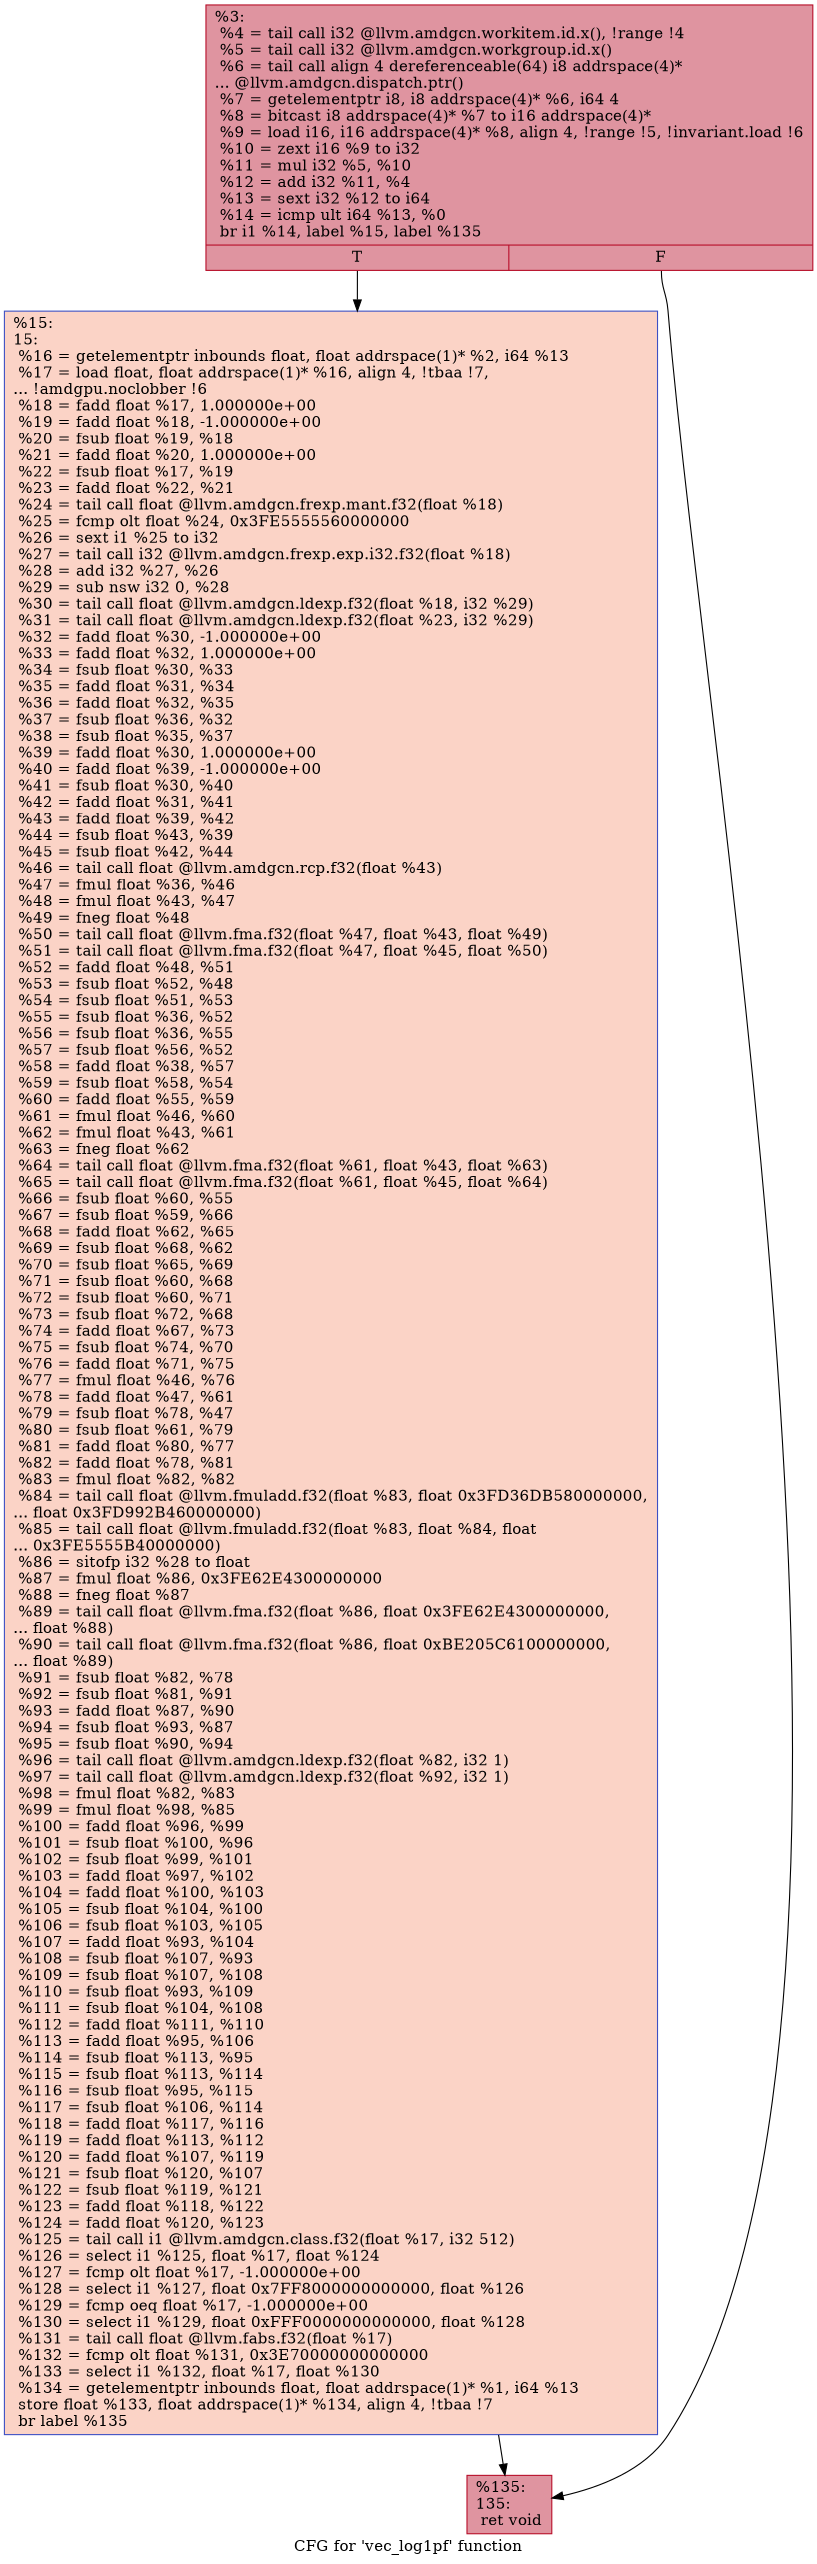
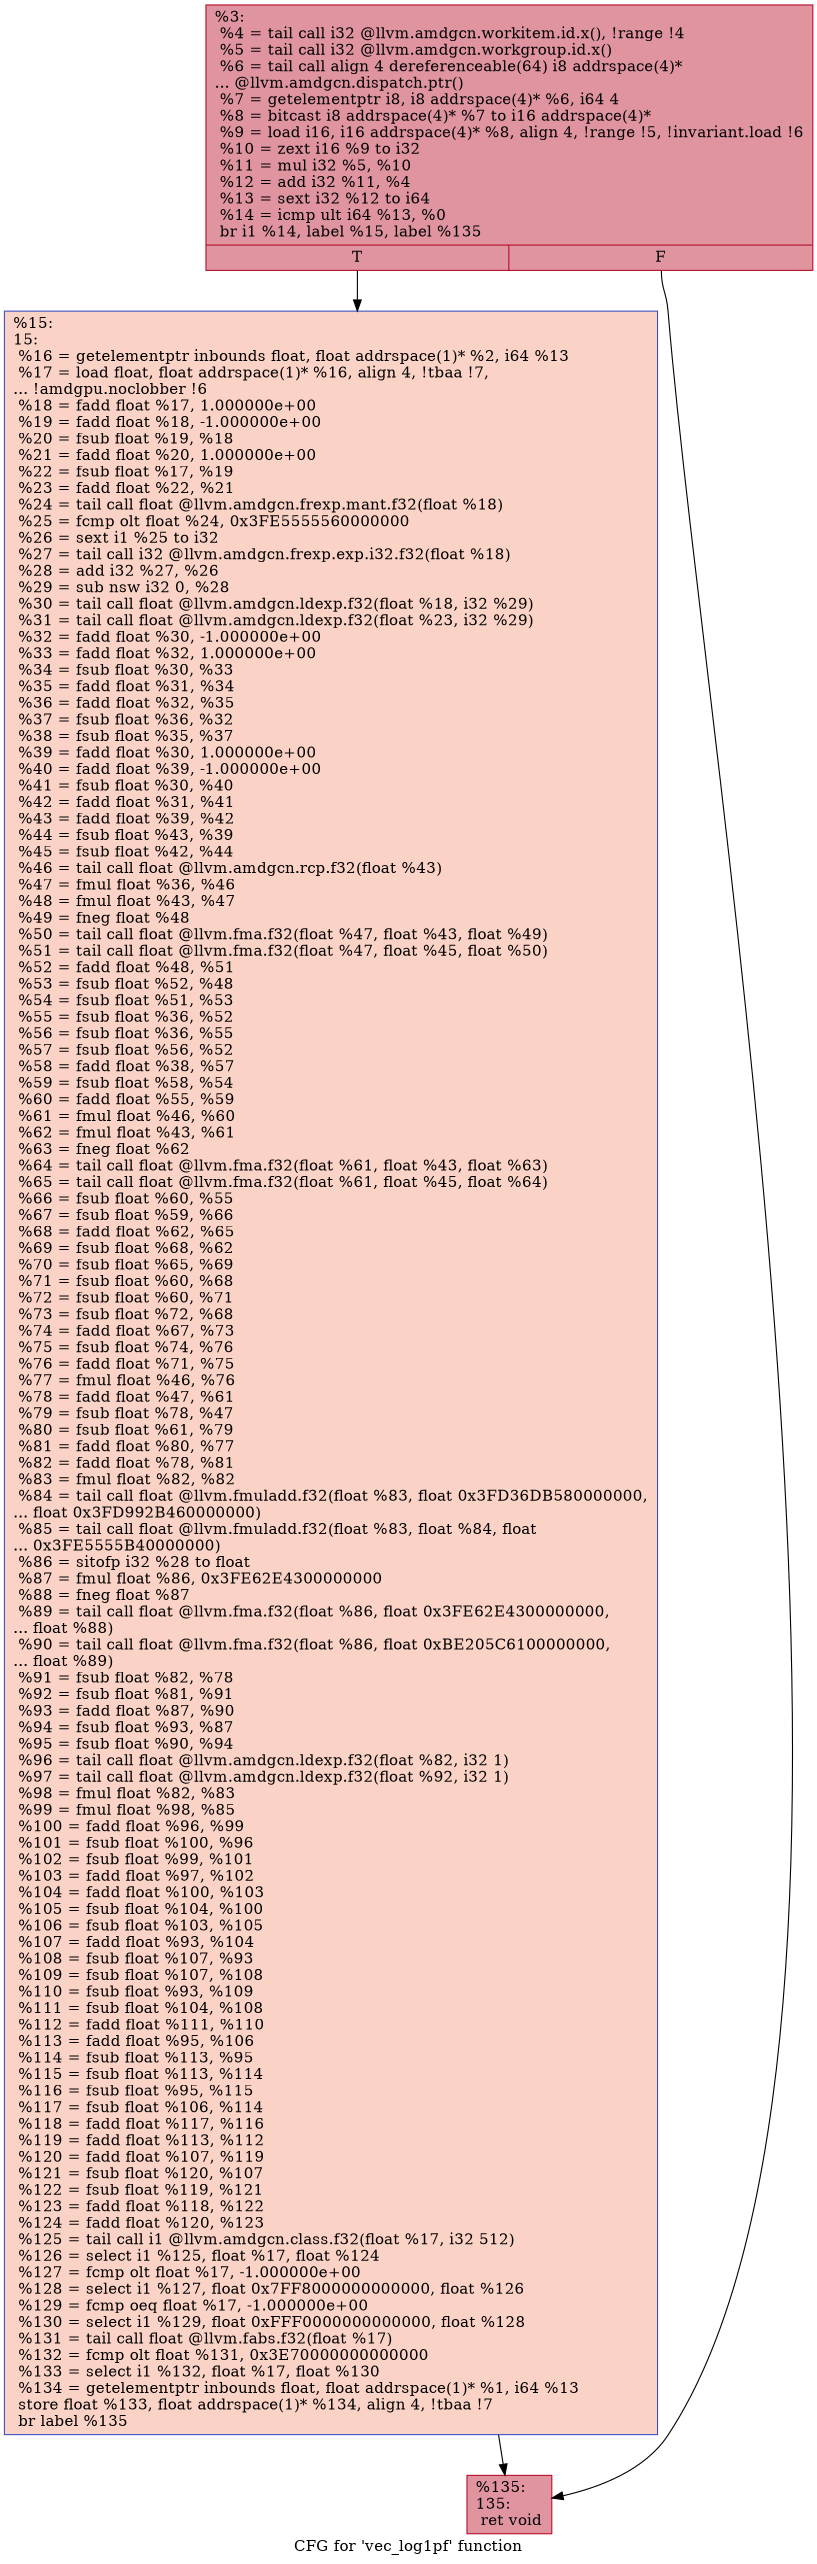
(124, 1348) -> (124, 1348)
